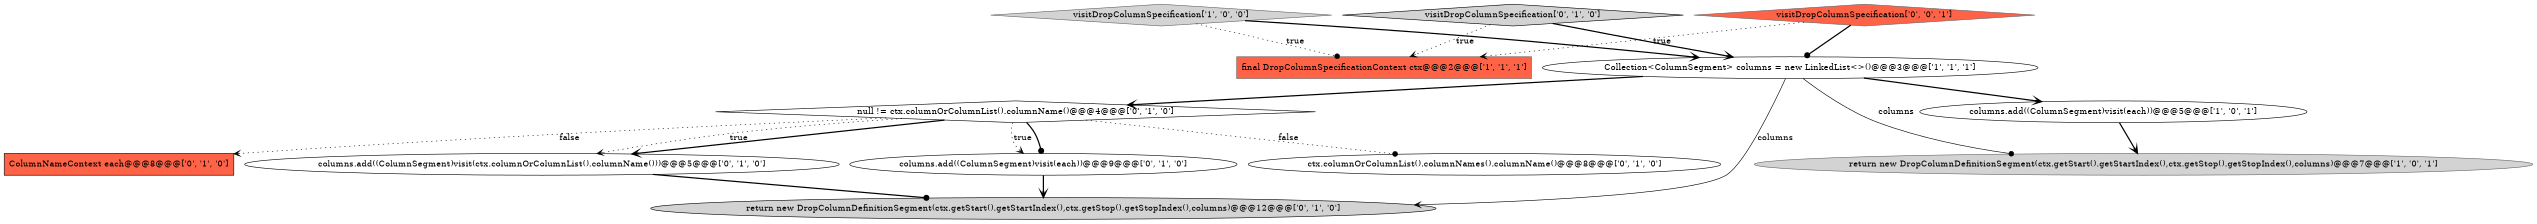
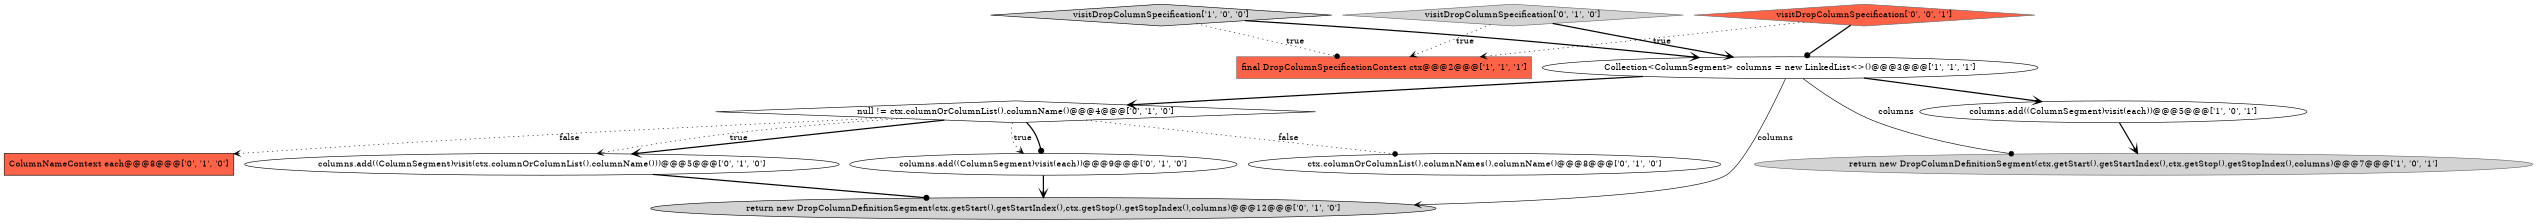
(1161, 15) -> (1161, 15)
(1513, 15) -> (1513, 15)
